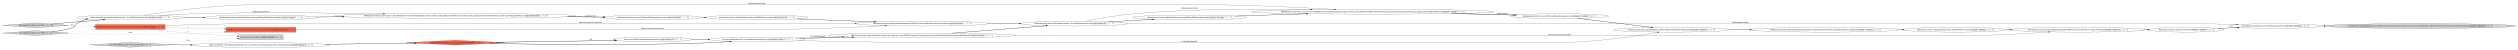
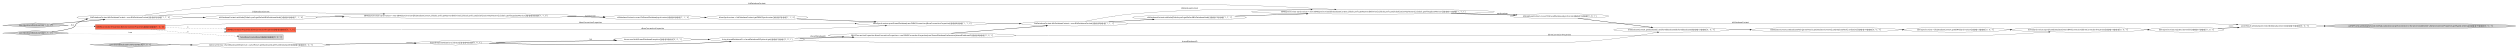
(194, 41) -> none
(456, 43) -> (456, 43)
